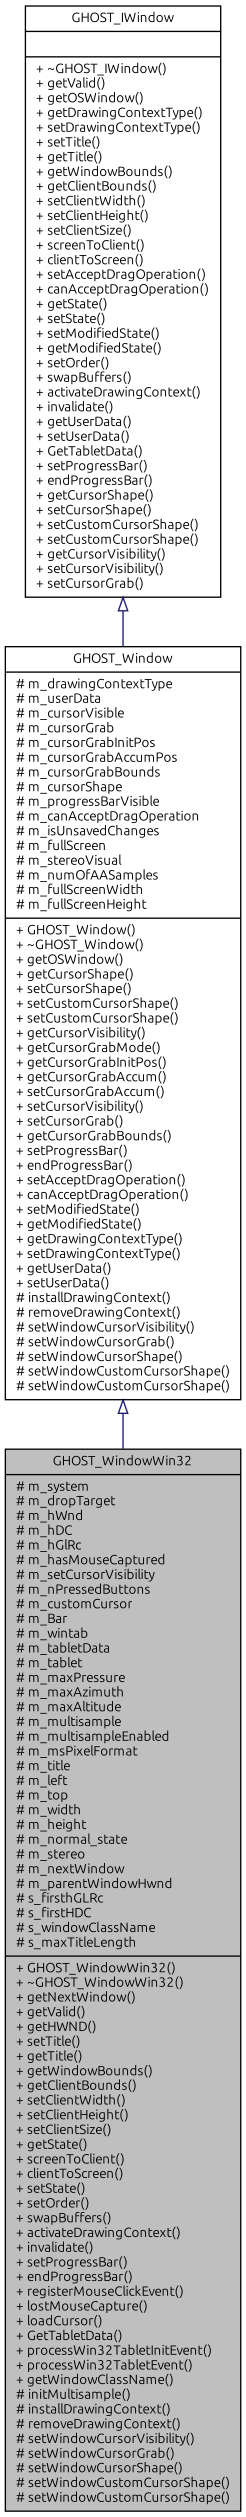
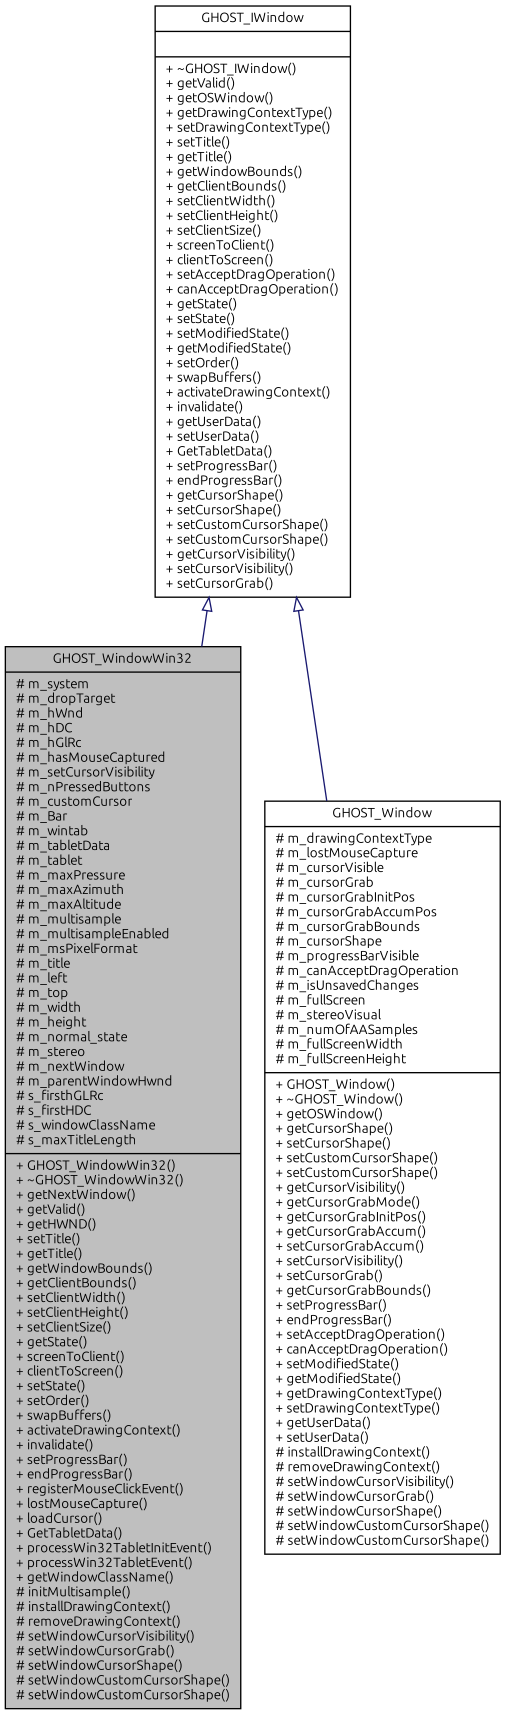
(59, 699) -> (347, 853)
(123, 1431) -> (204, 629)
